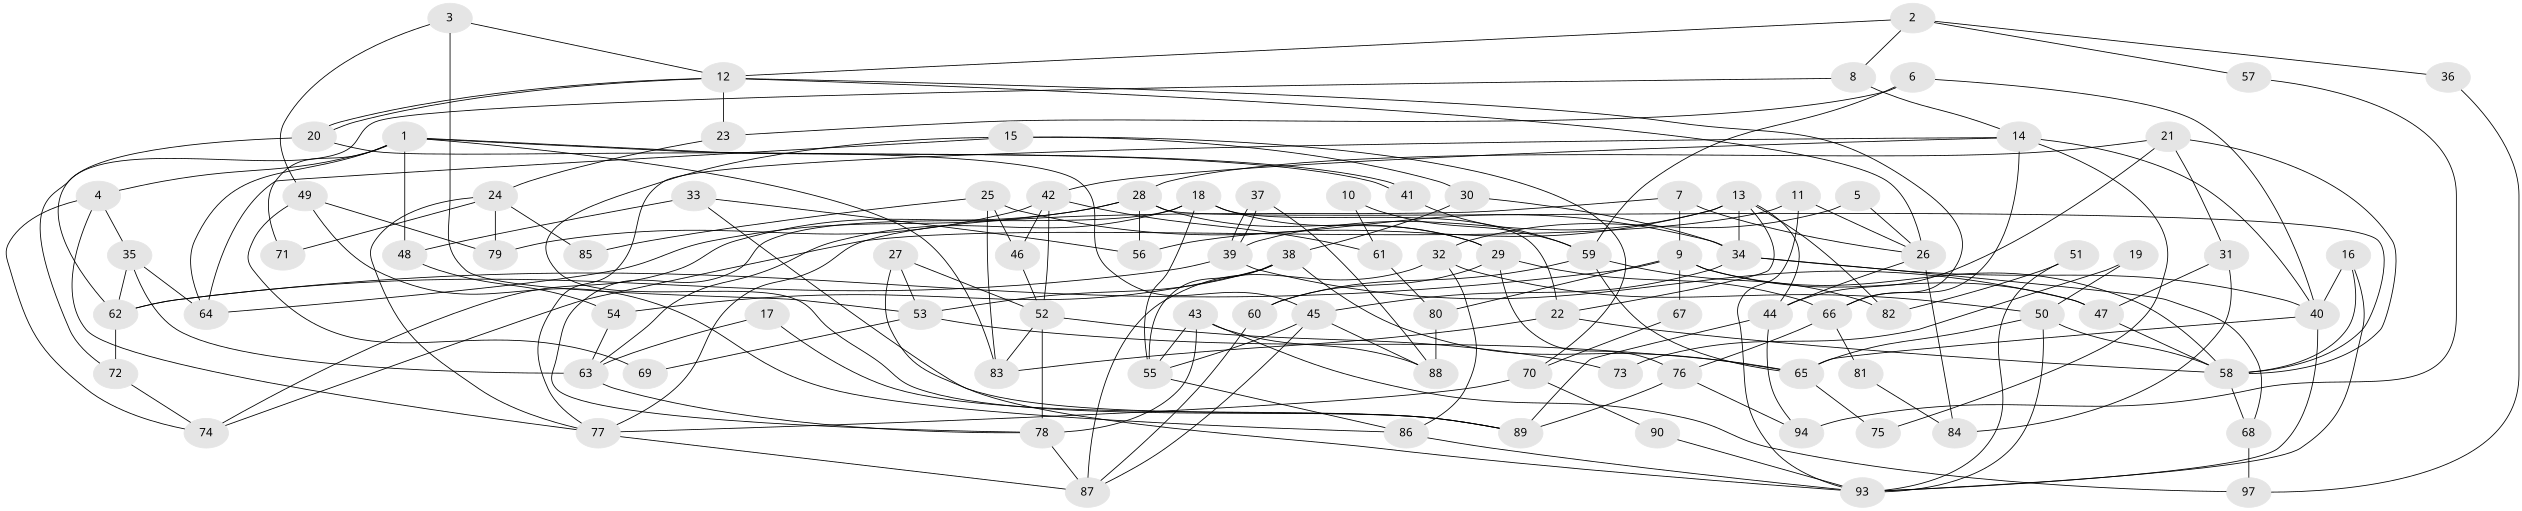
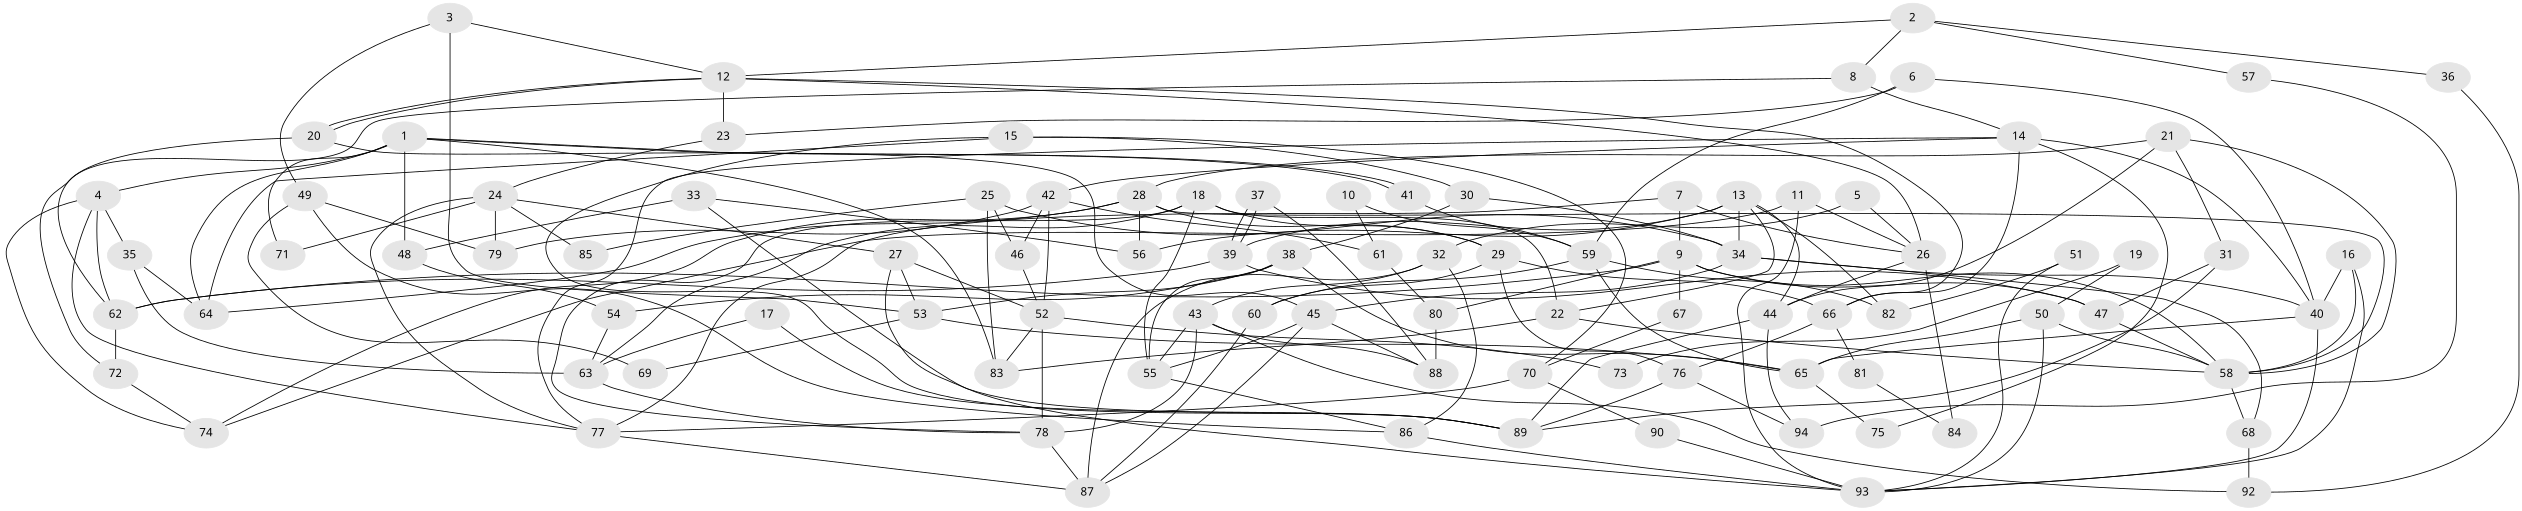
none -> (686, 224)
(123, 285) -> (98, 256)
(1737, 296) -> (1312, 285)
(2138, 392) -> (1911, 397)
(2249, 493) -> (2249, 493)
